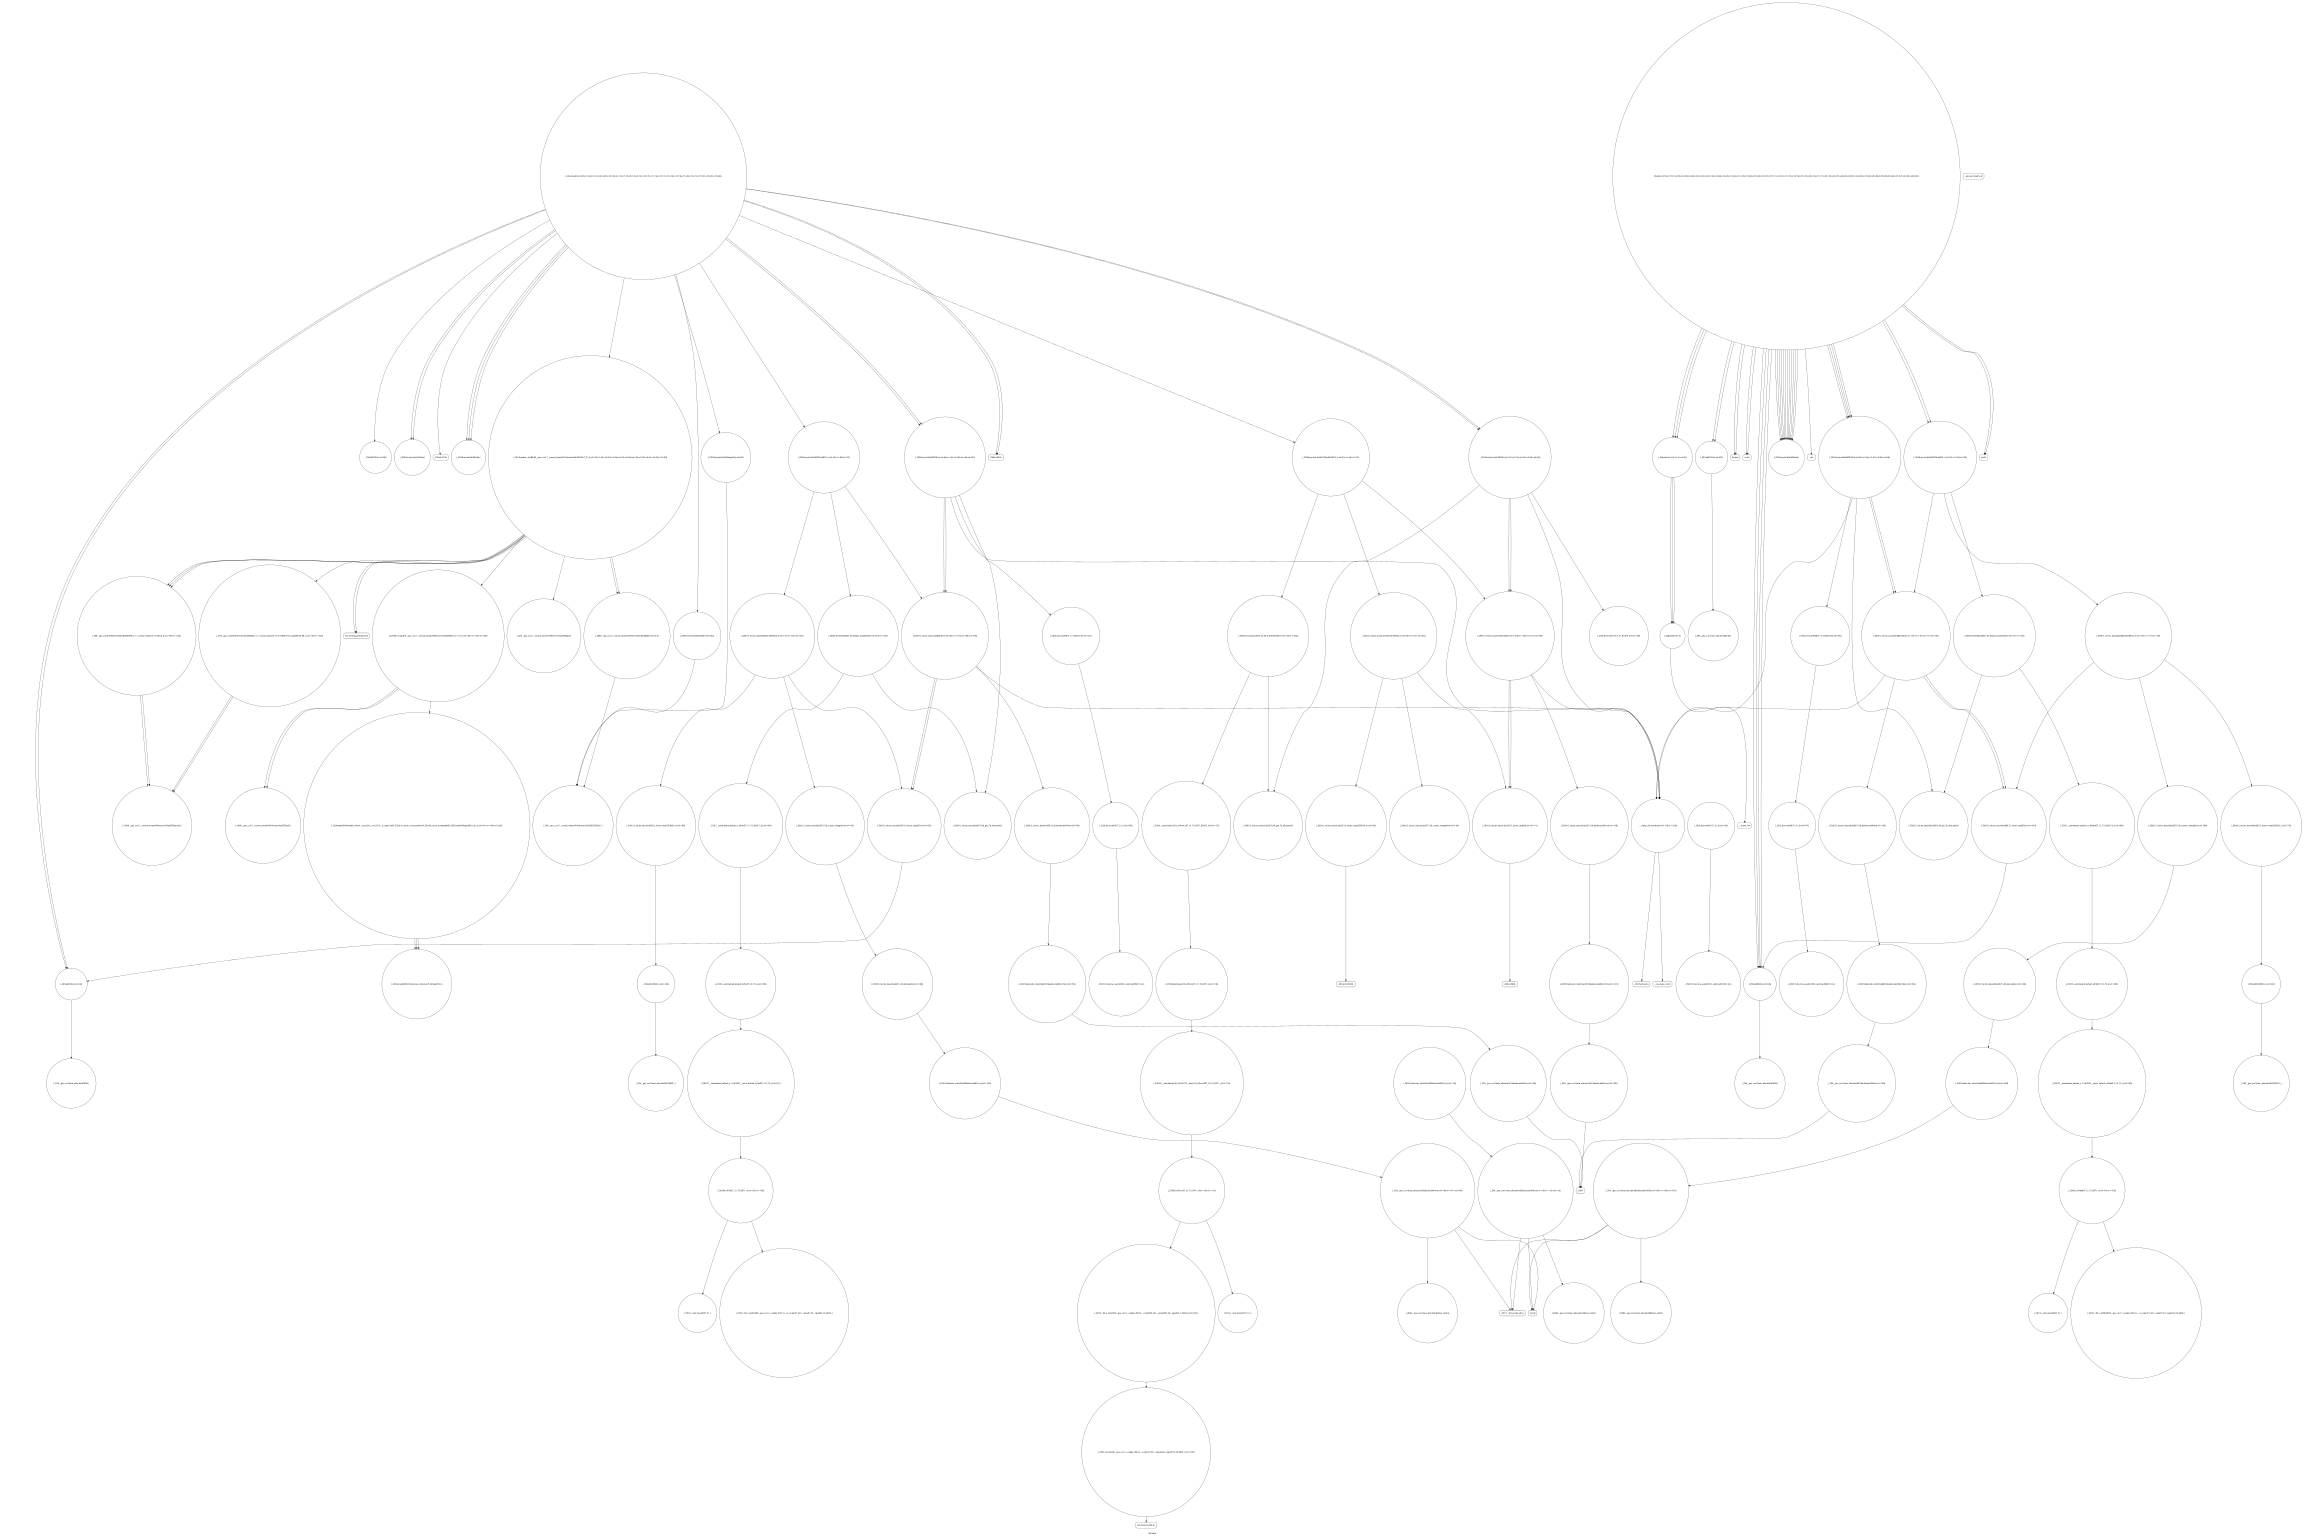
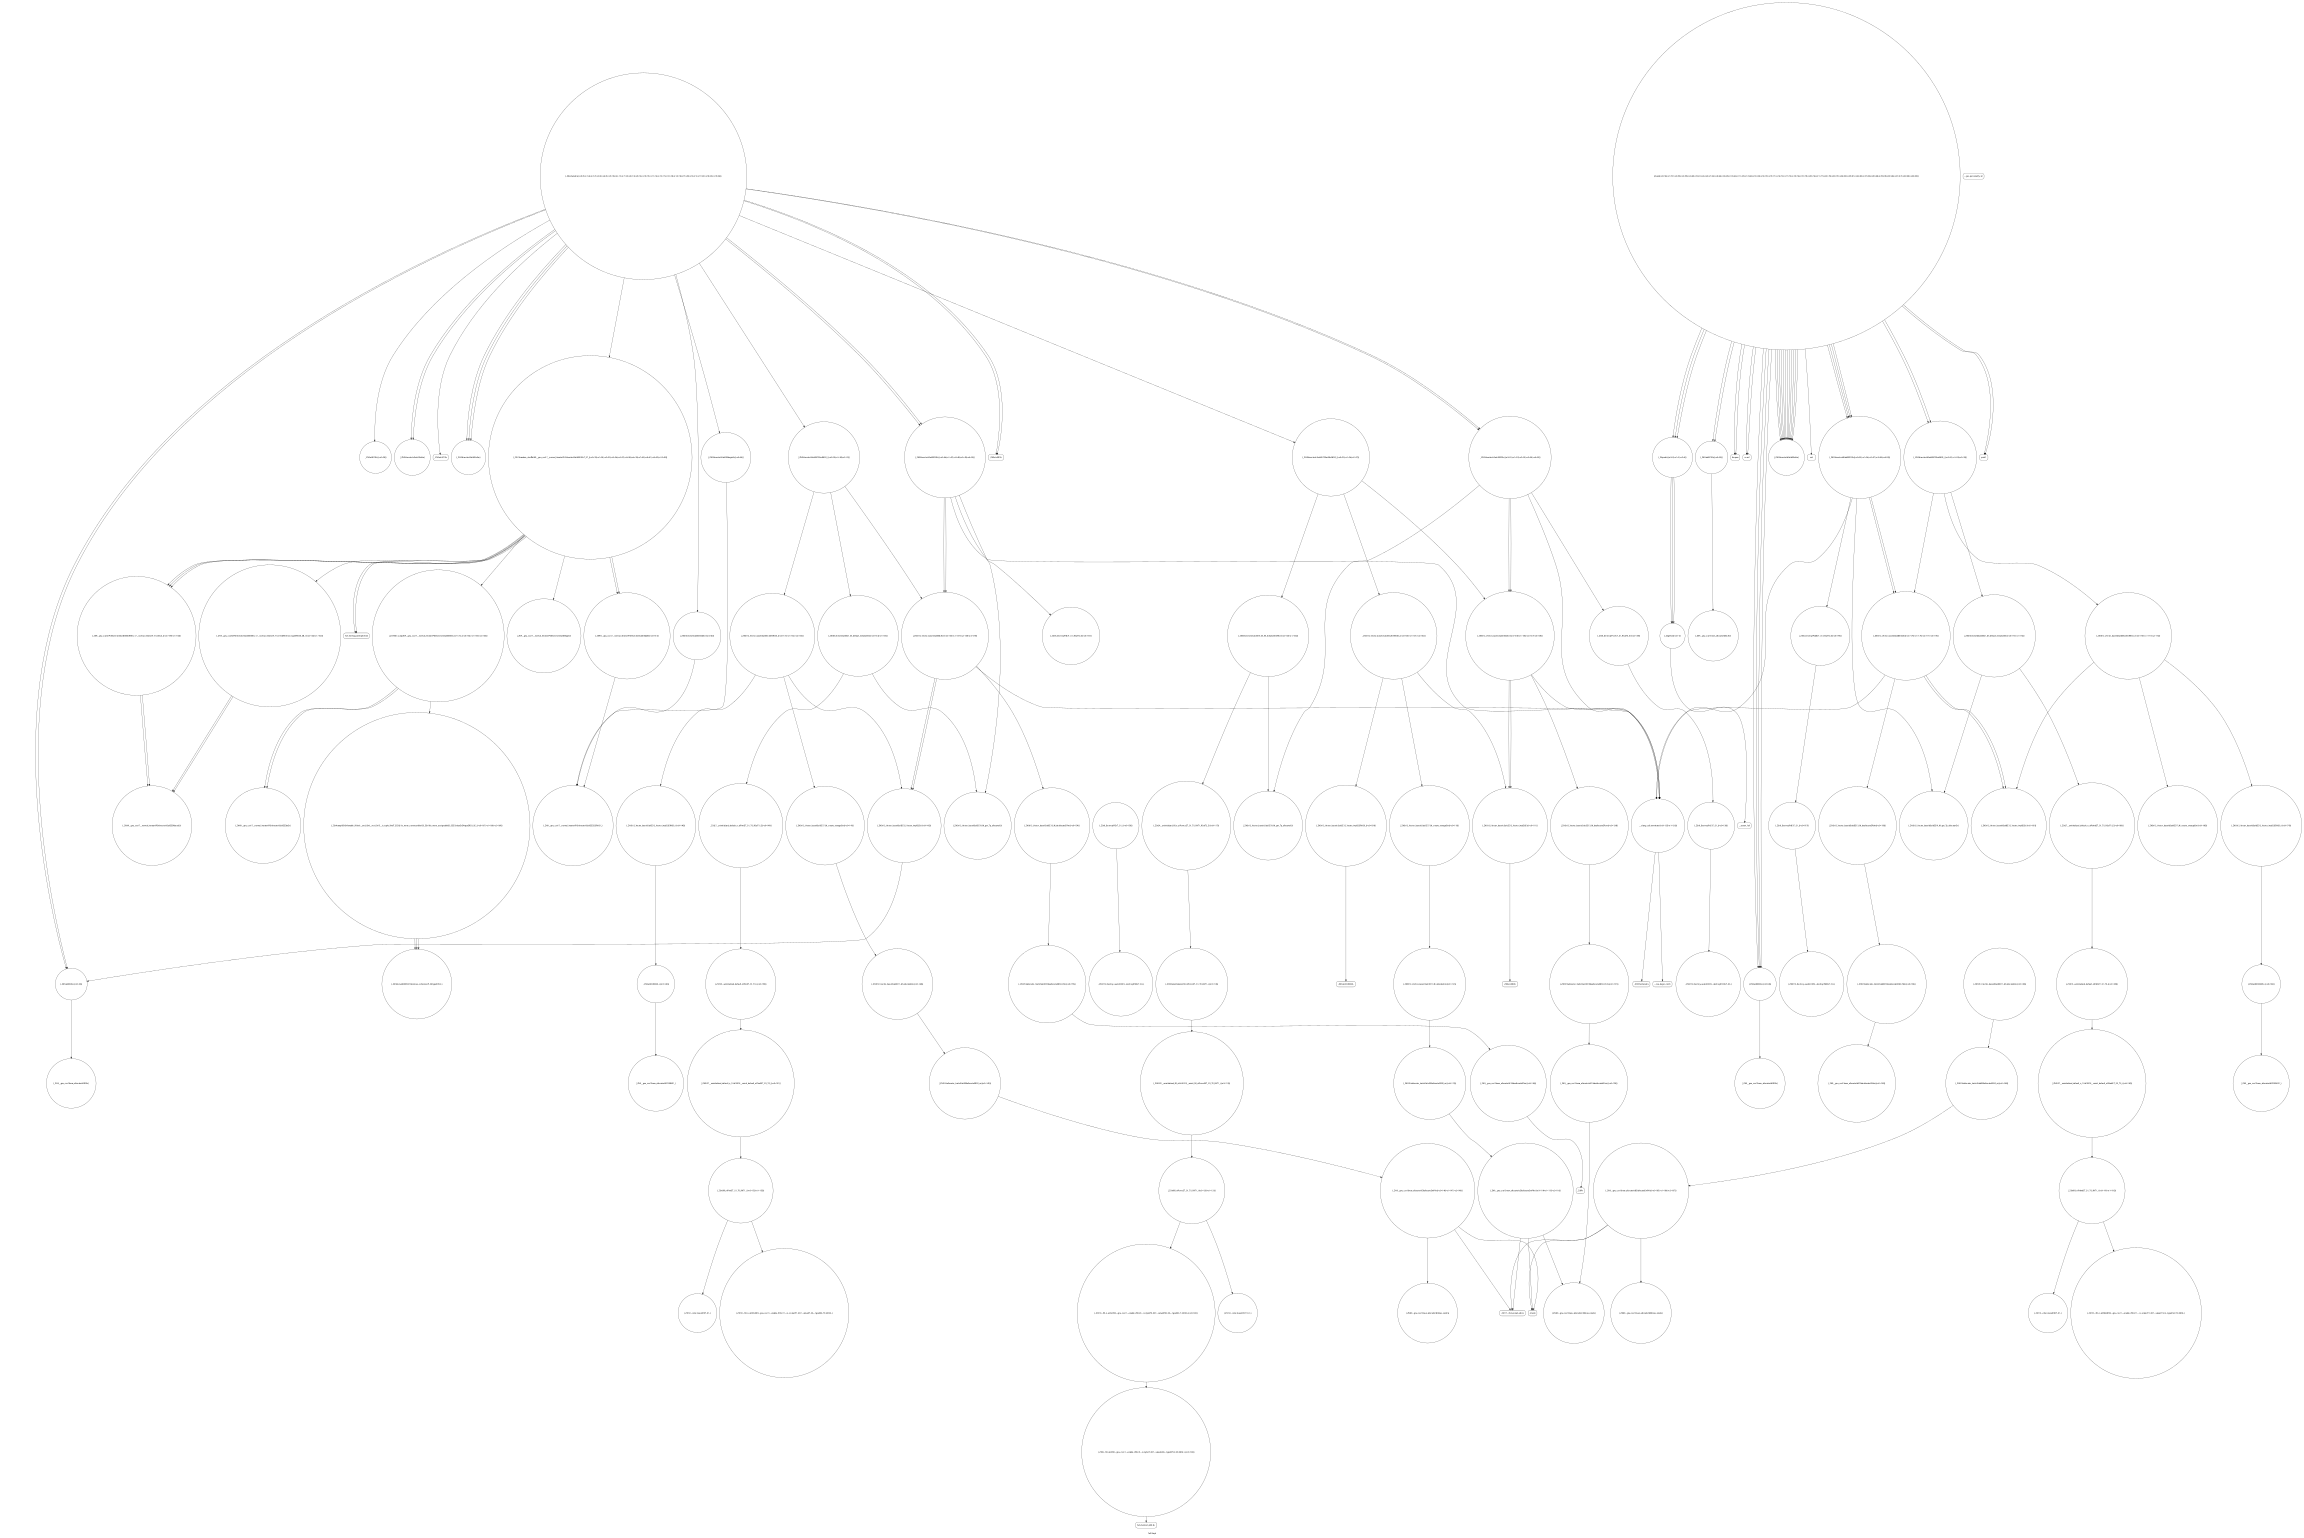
none -> (1690, 717)
(1096, 732) -> none
(1903, 943) -> none
(2123, 943) -> none
none -> (1430, 984)
(1691, 1139) -> none
(1583, 1153) -> (1588, 1202)
